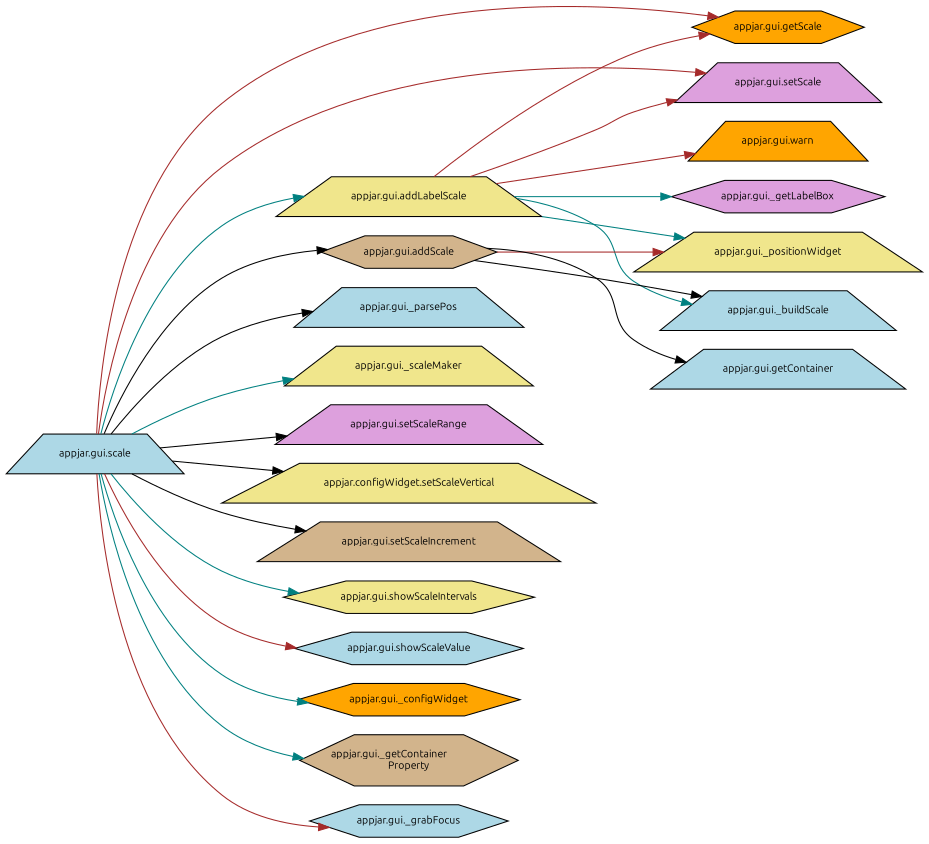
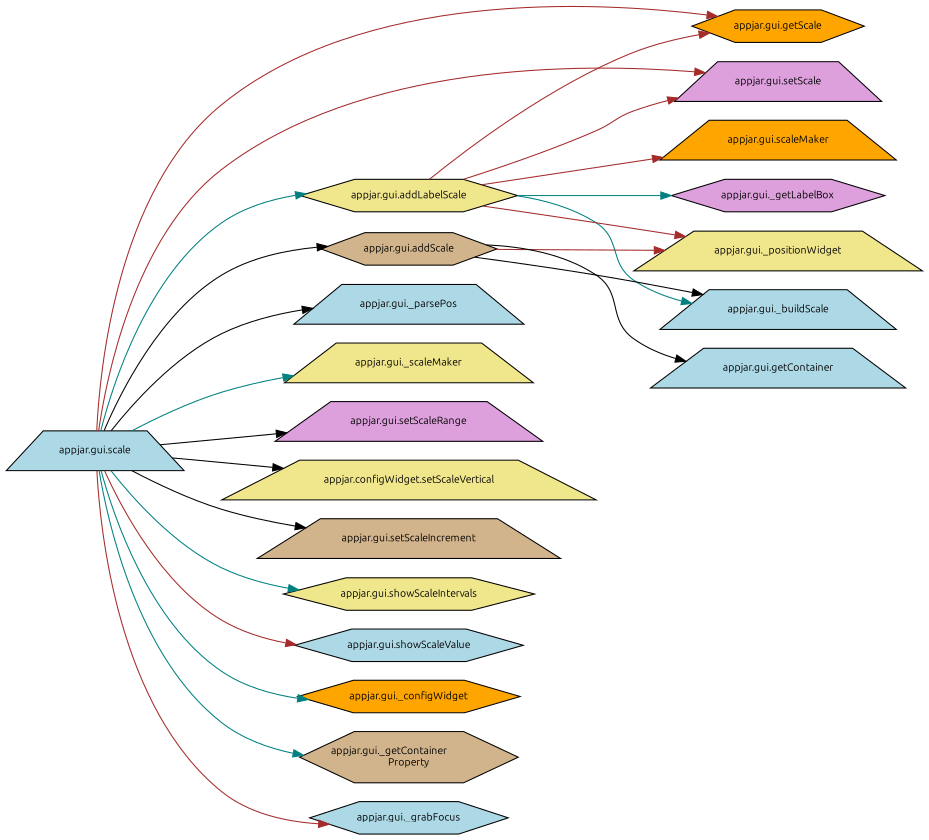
(778, 141) -> (778, 140)
(409, 197) -> (409, 196)
(608, 227) -> (574, 219)
